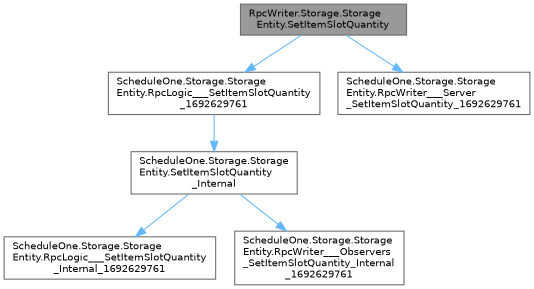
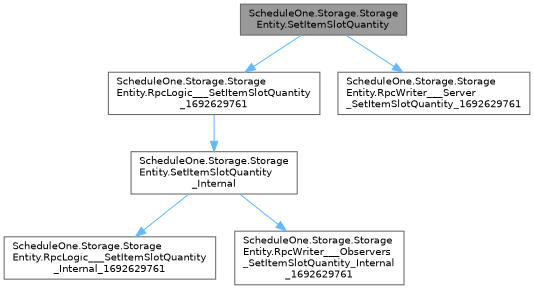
(324, 20) -> (324, 20)
